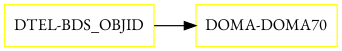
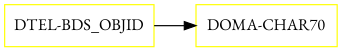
(267, 26) -> (267, 26)
